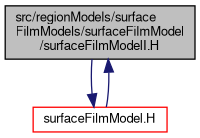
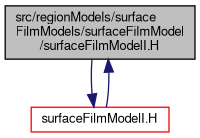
(100, 120) -> (100, 120)
